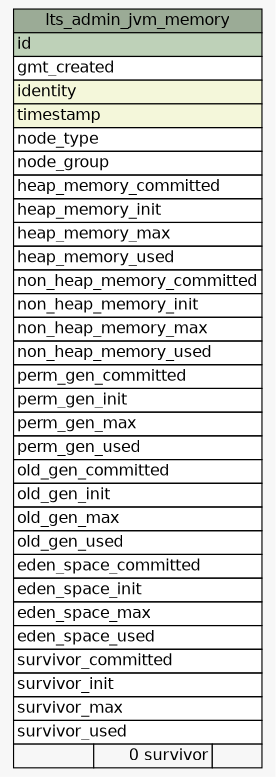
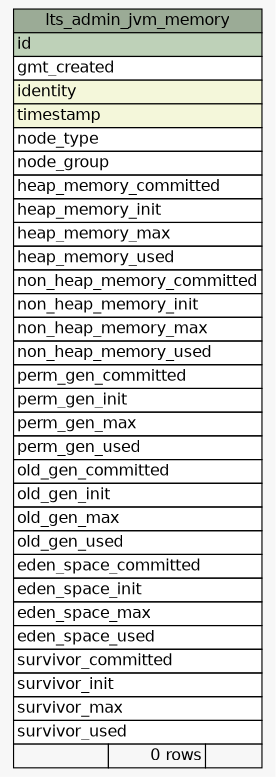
(169, 755) -> (176, 755)
